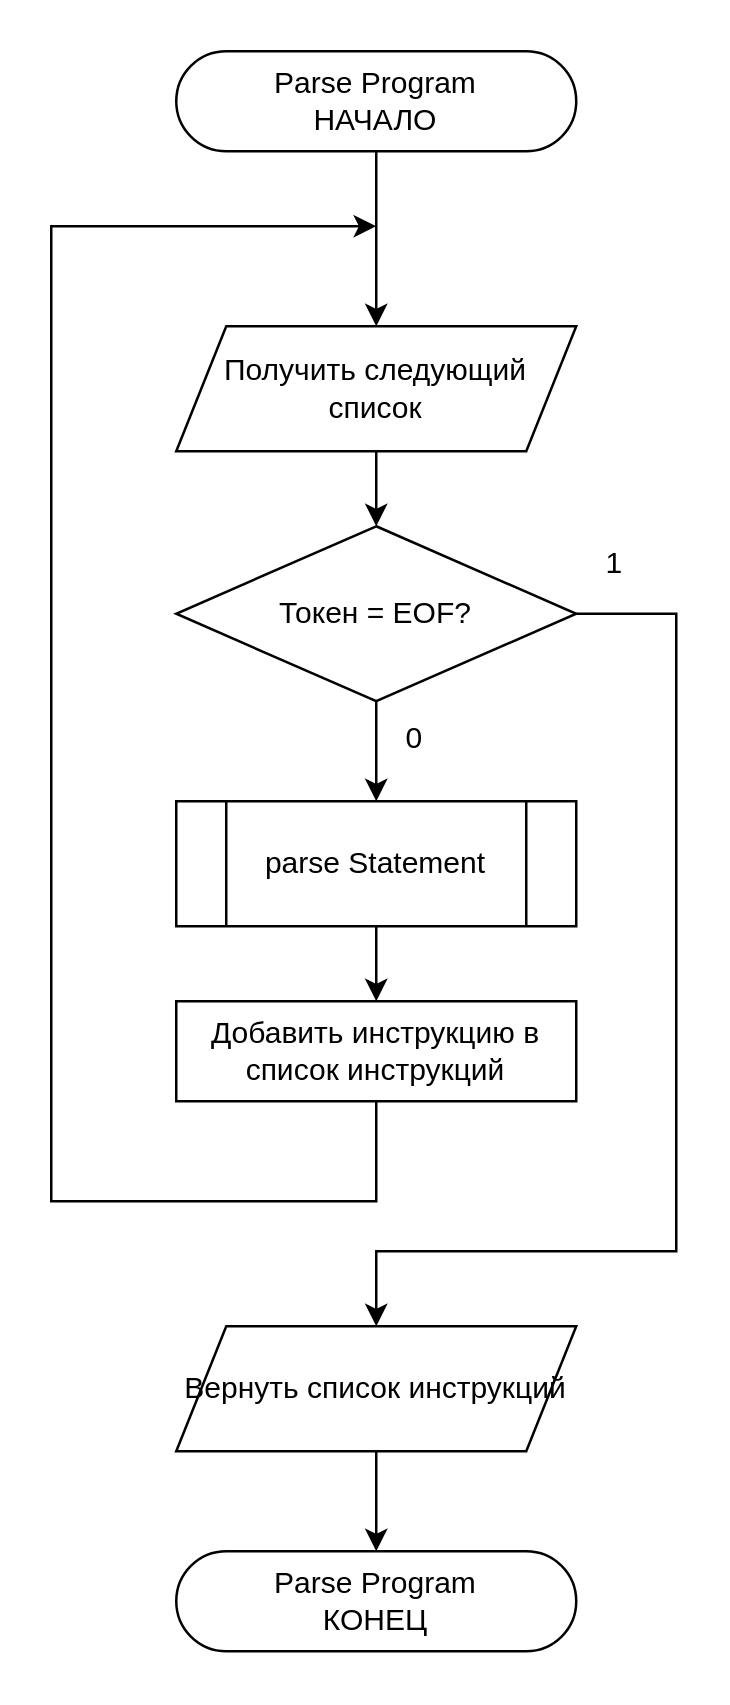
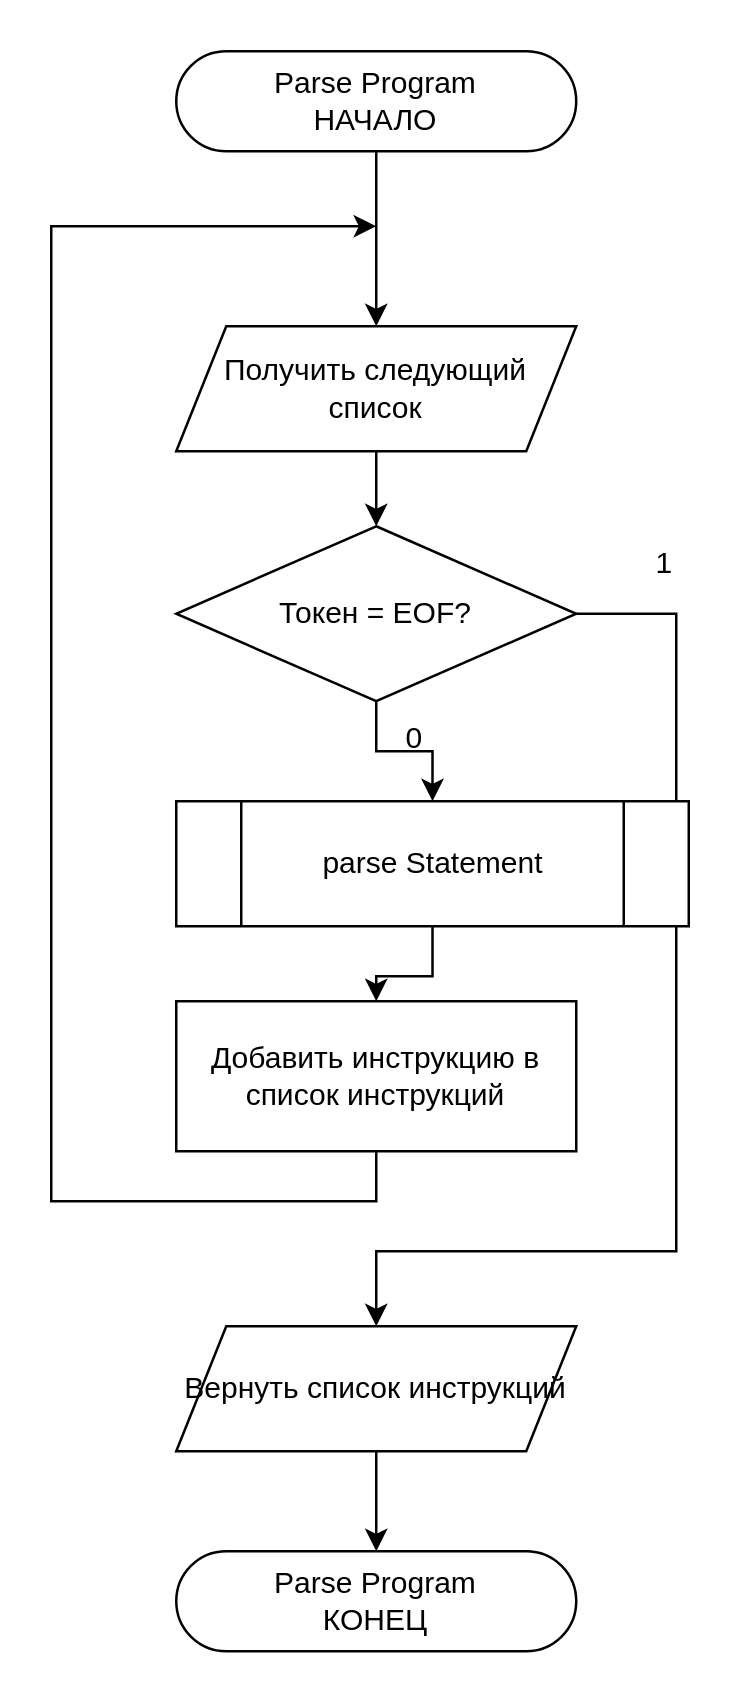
(614, 564) -> (664, 564)
(376, 864) -> (433, 864)
(376, 1051) -> (376, 1076)
